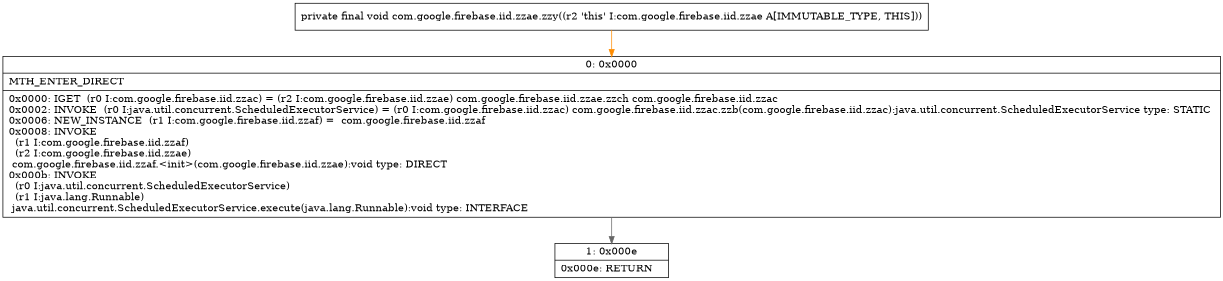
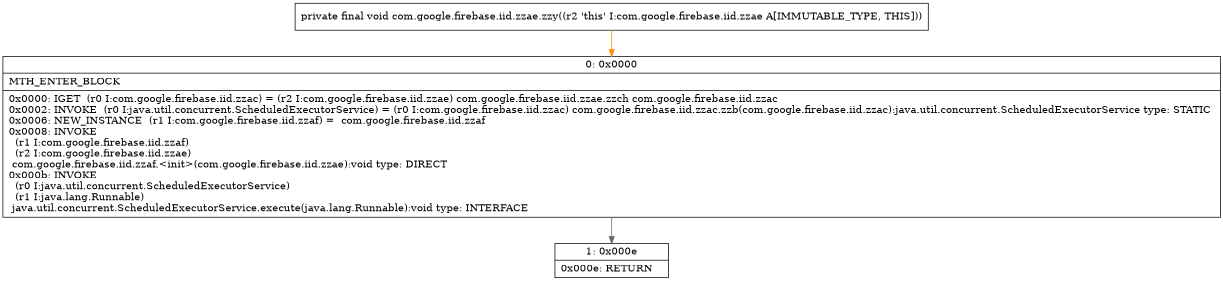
(67, 82) -> (65, 82)
